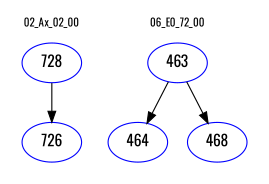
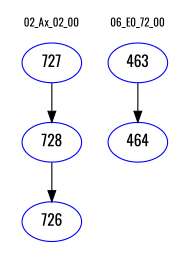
none -> (52, 63)
(217, 142) -> none
